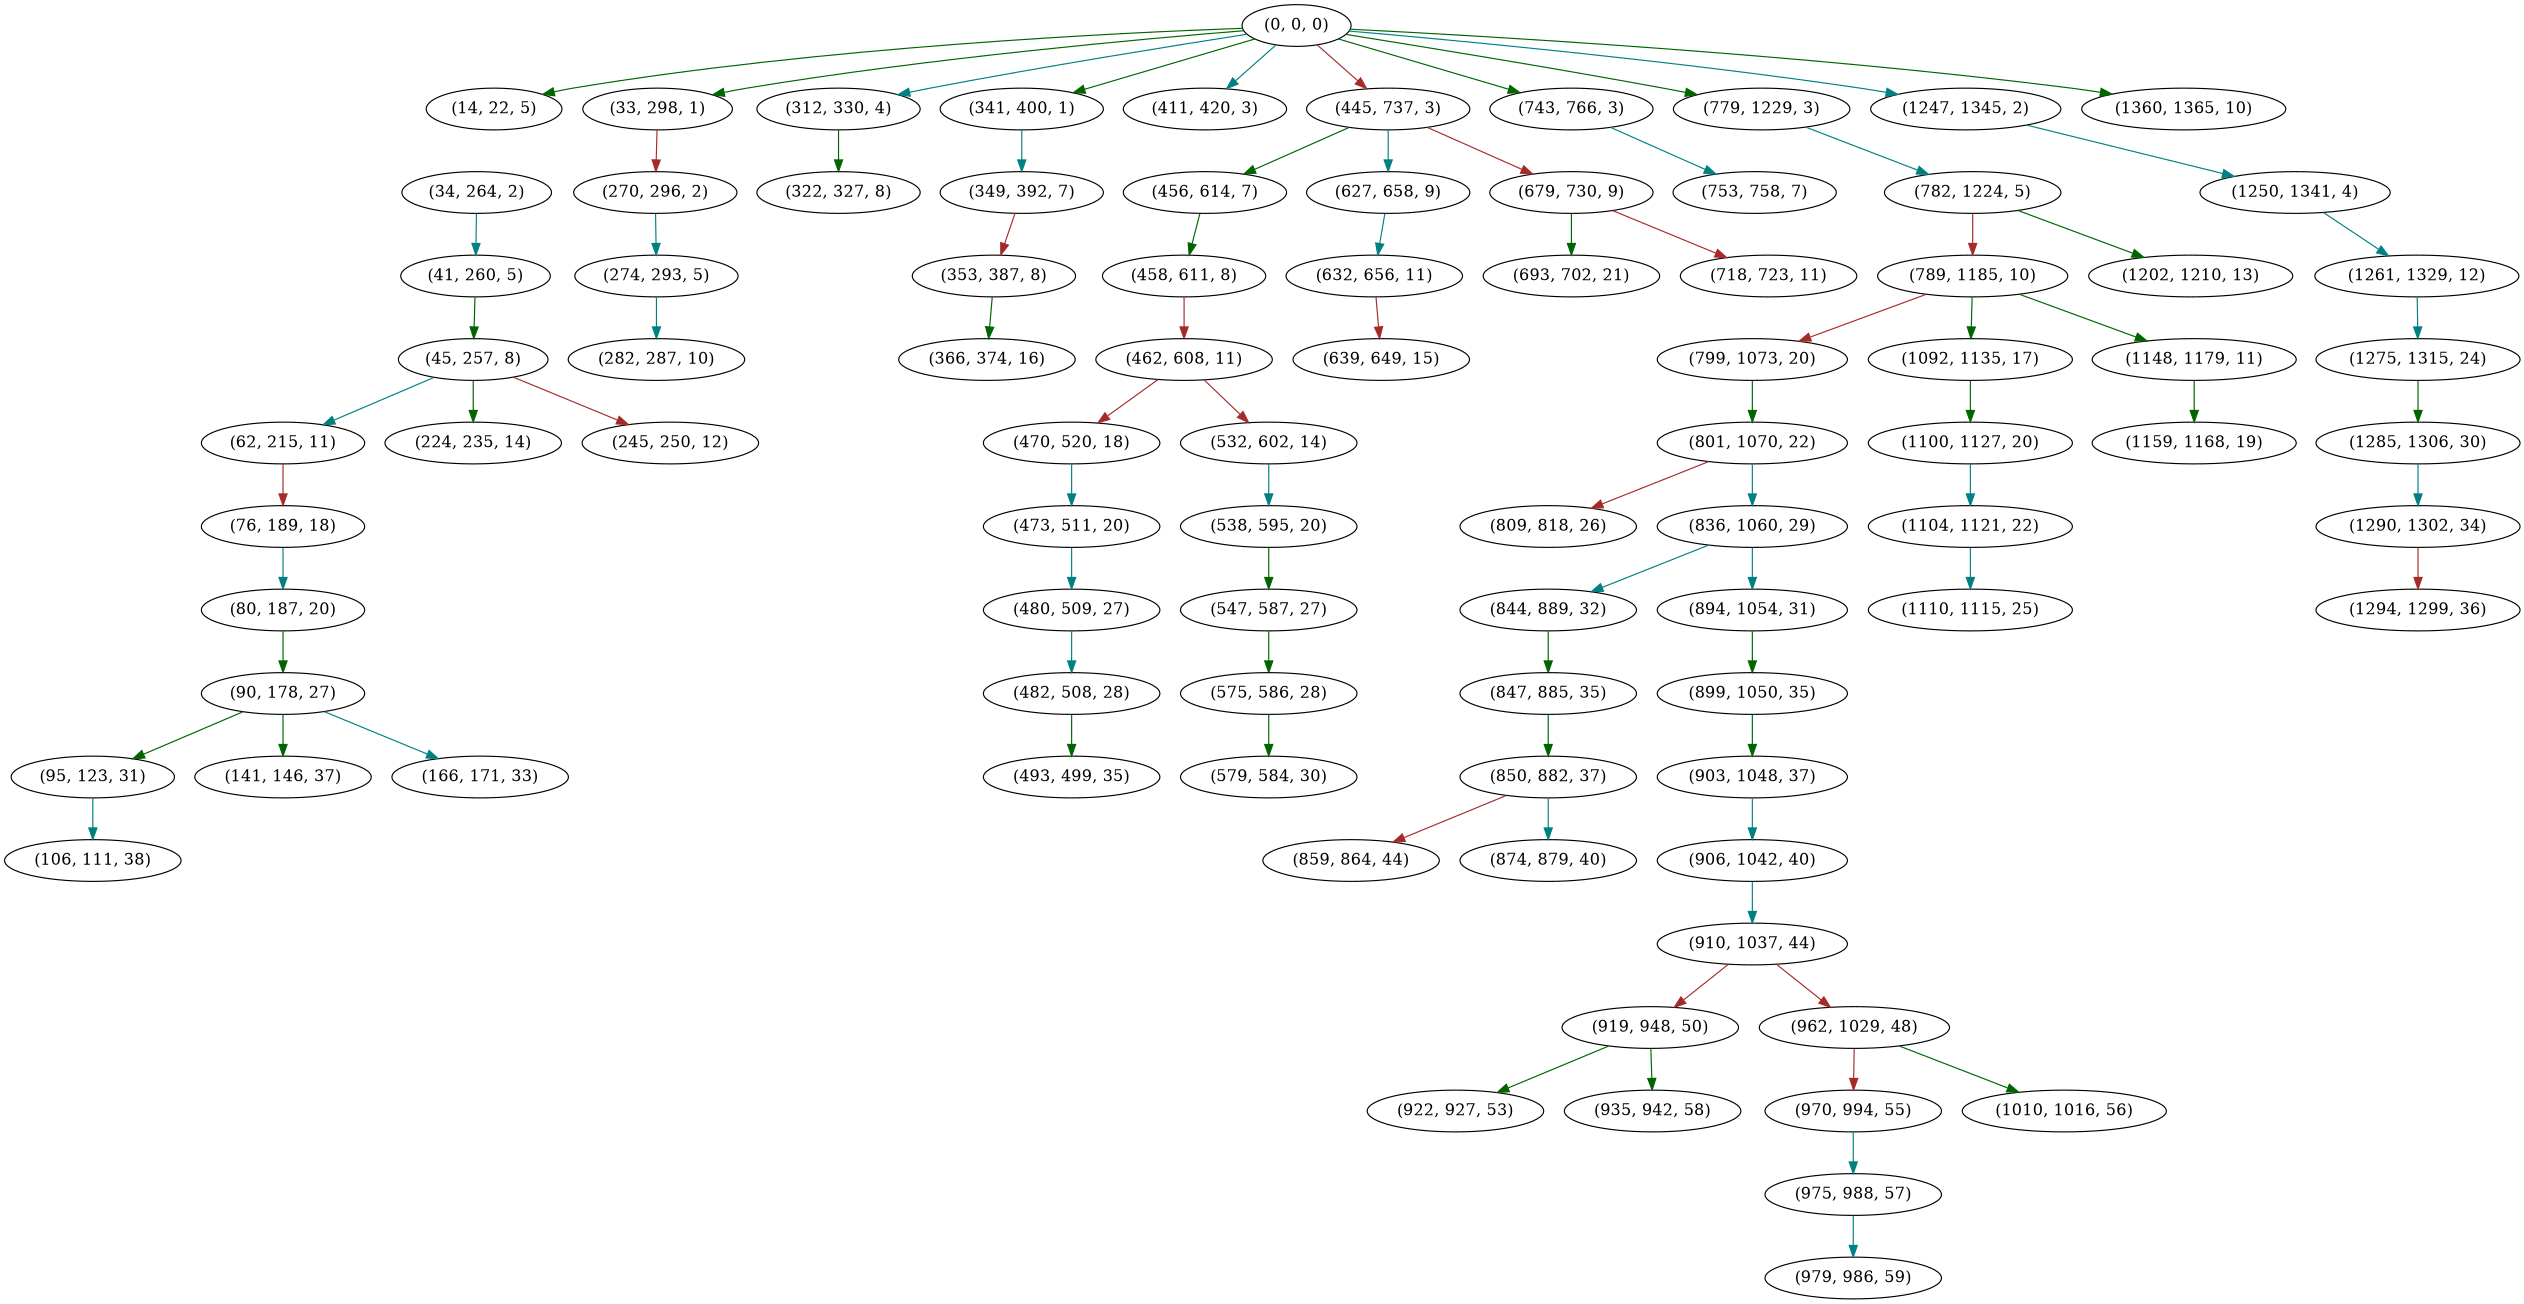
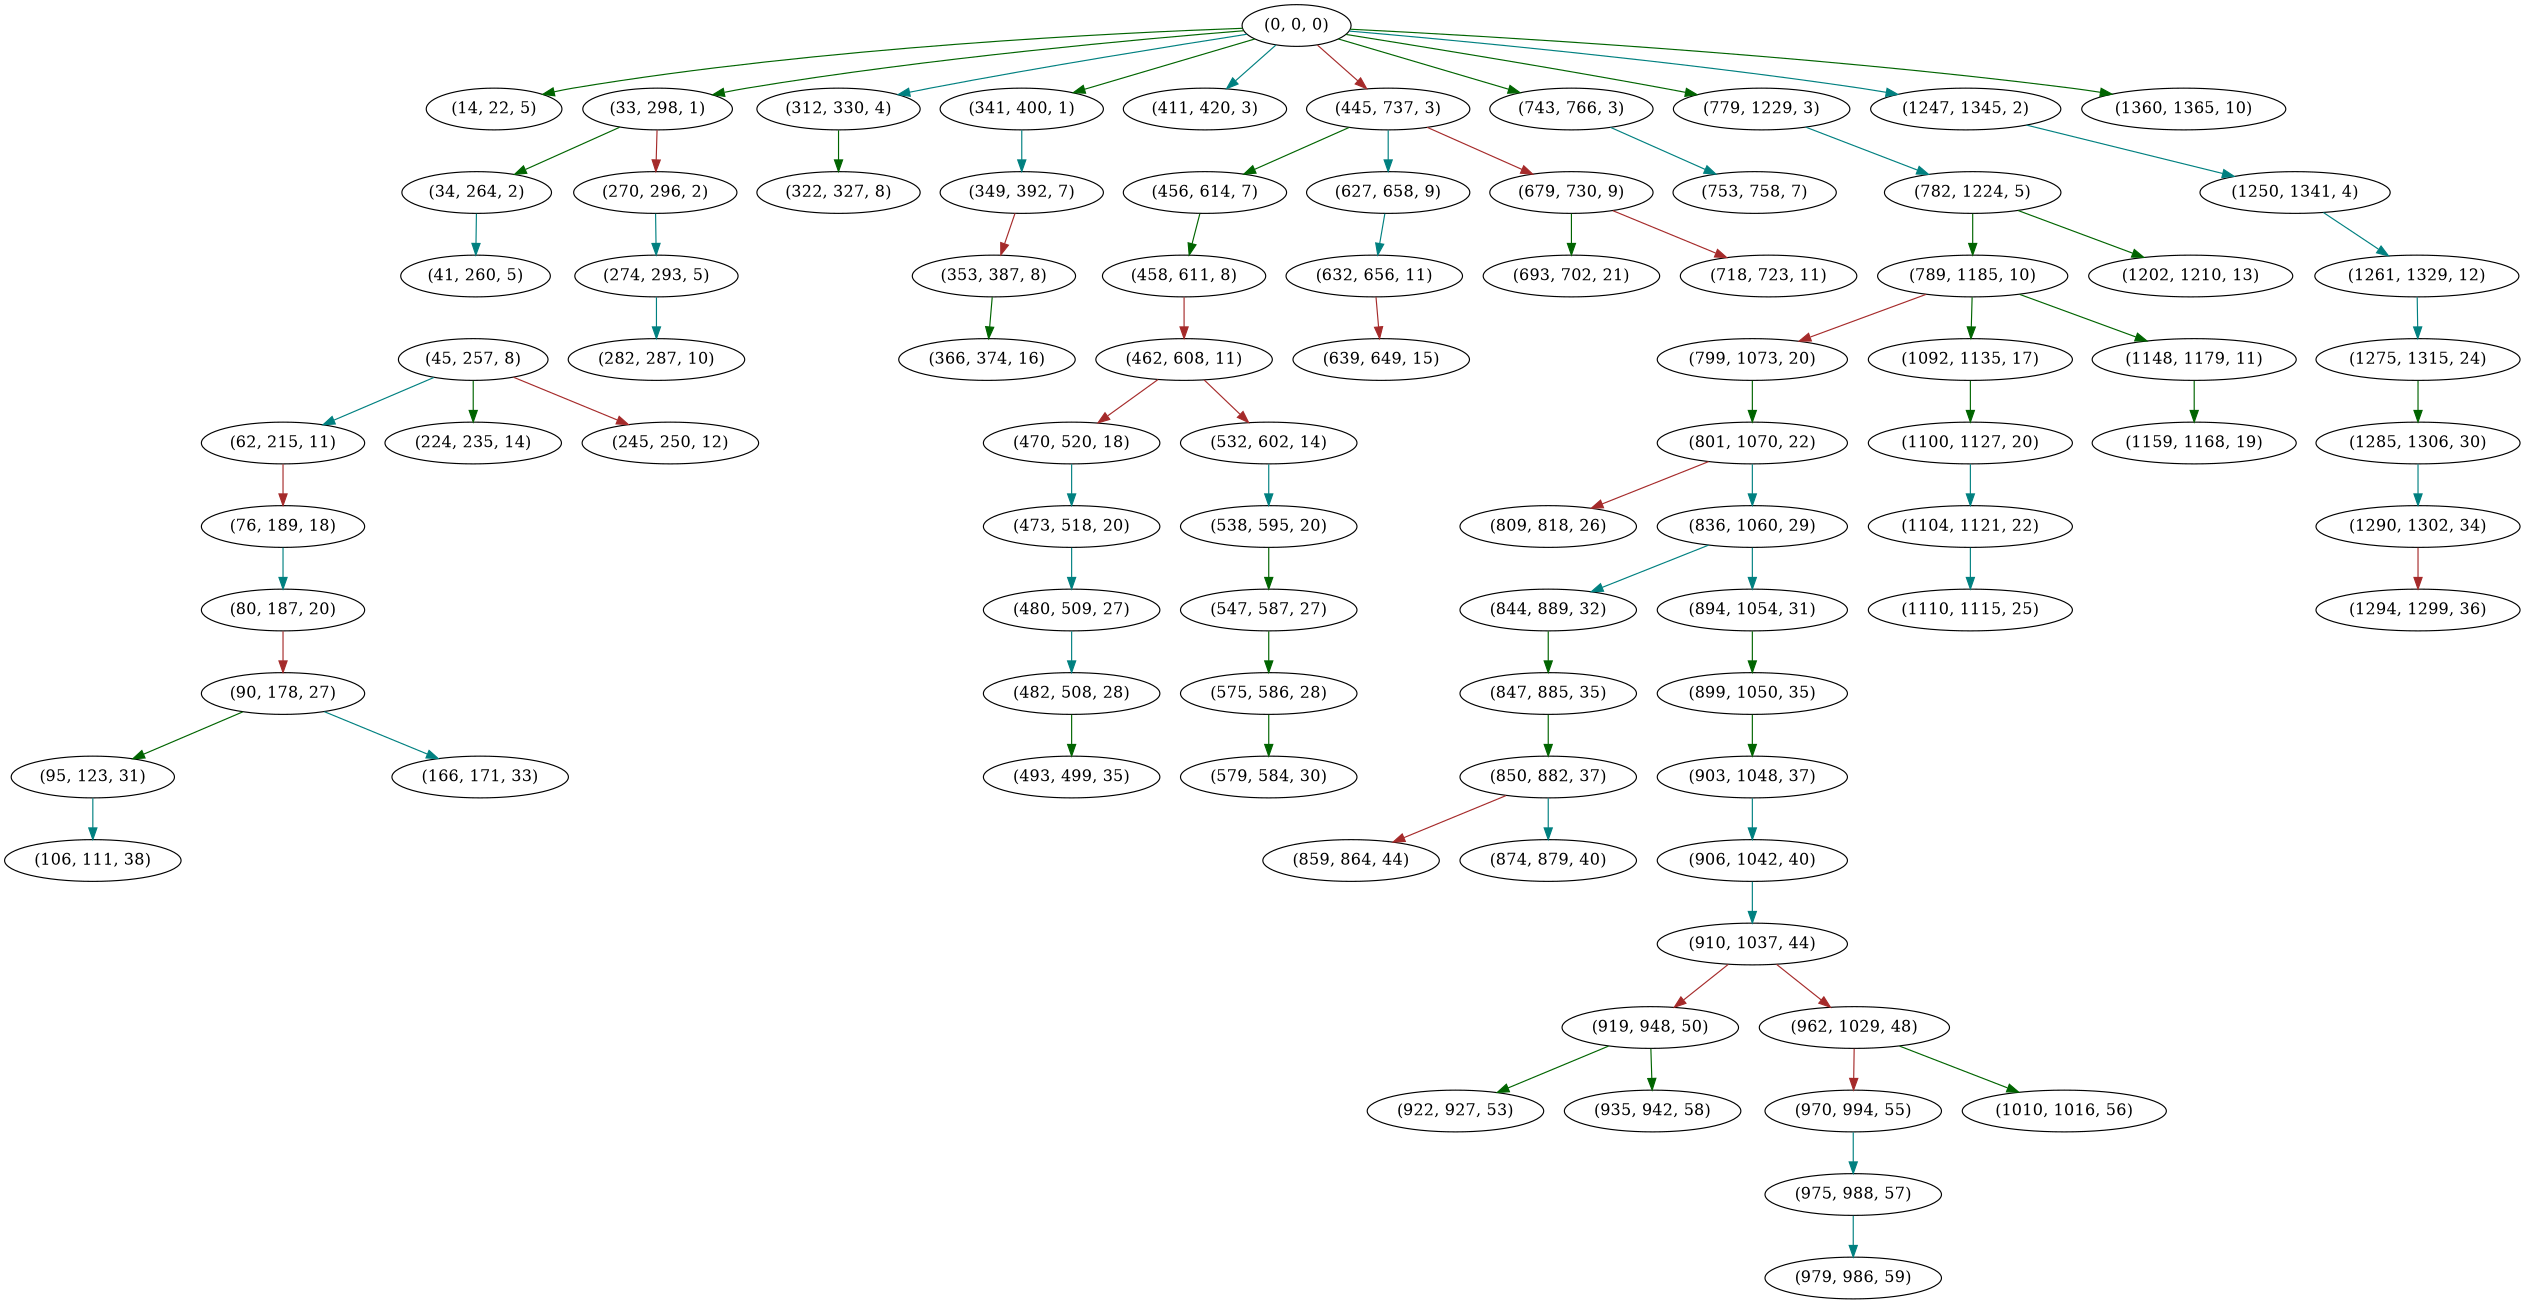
none -> (573, 148)
(1973, 229) -> (1973, 229)
(475, 312) -> none
(1072, 527) -> (1072, 527)
(283, 646) -> (283, 646)
(283, 777) -> none
